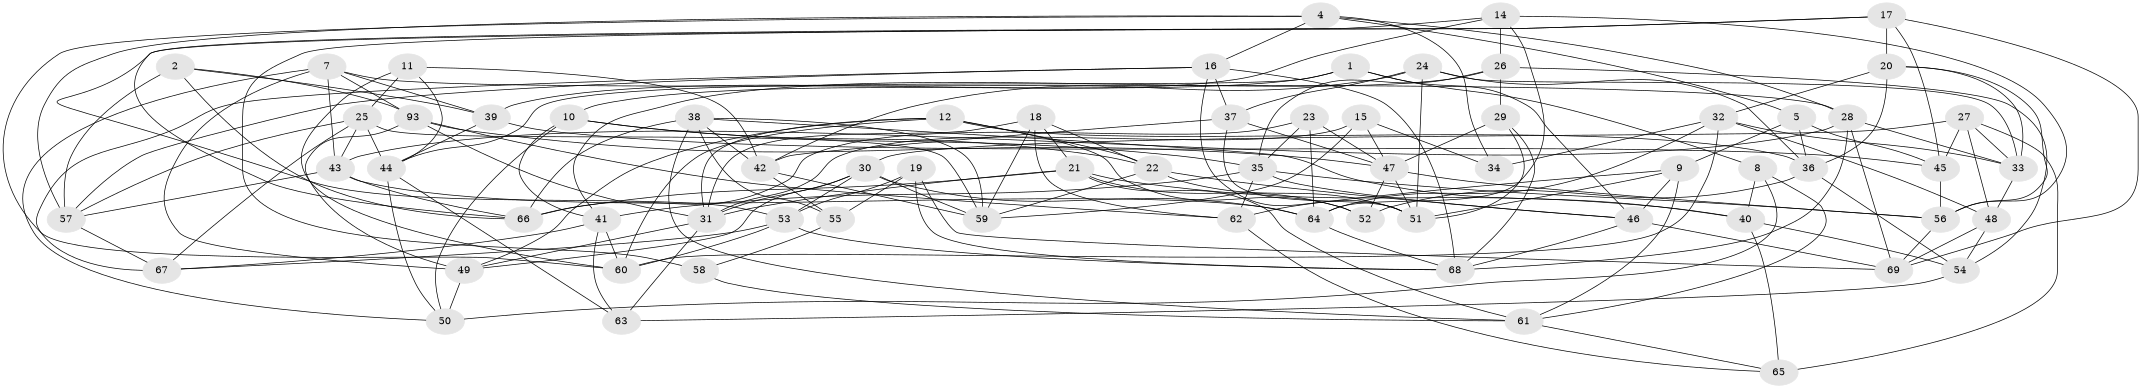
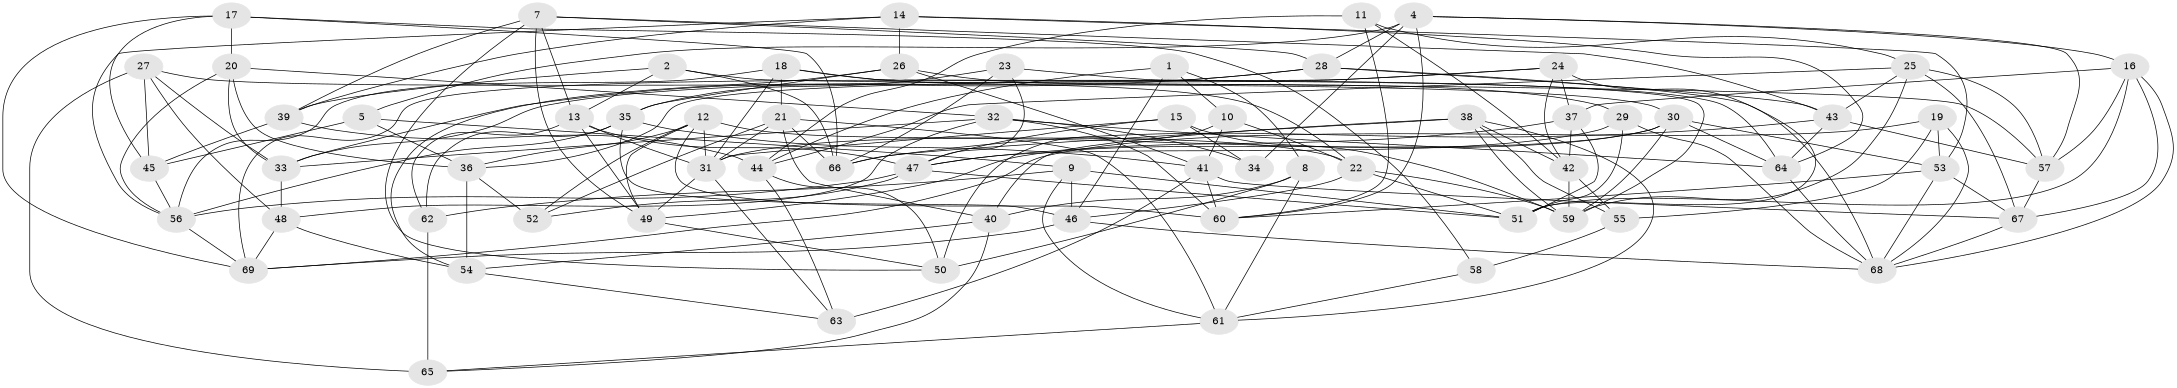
(413, 118) -> (574, 118)
(914, 142) -> none
(1110, 204) -> (337, 105)
none -> (1949, 247)
